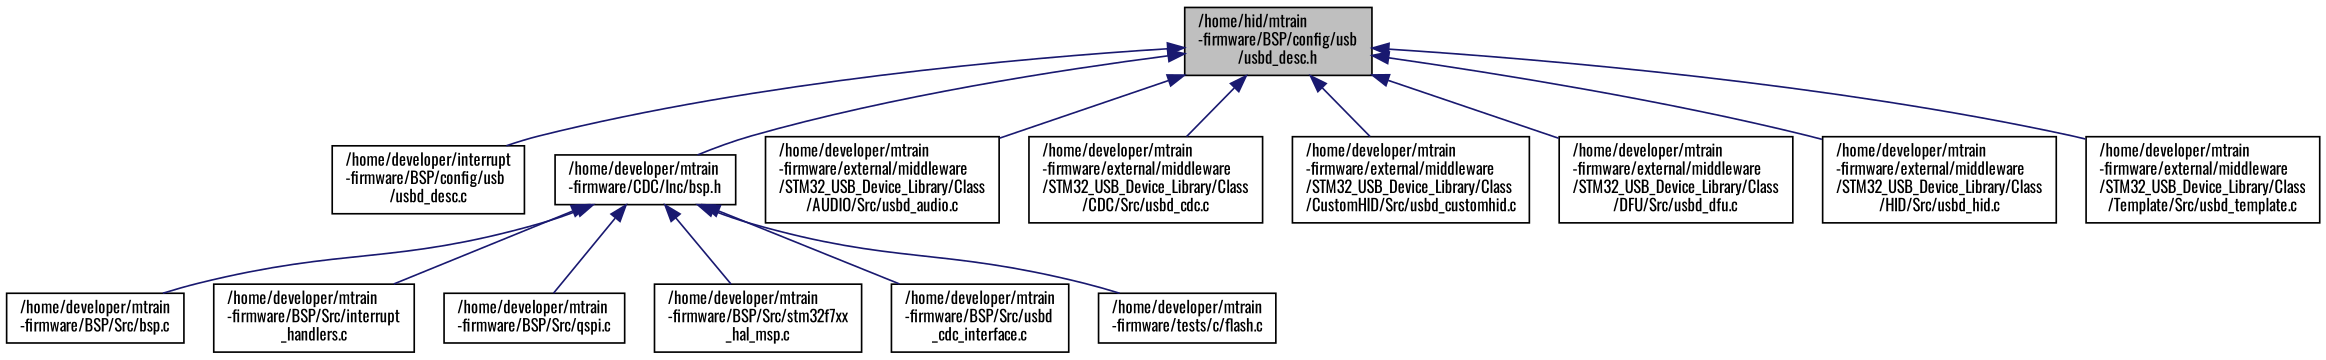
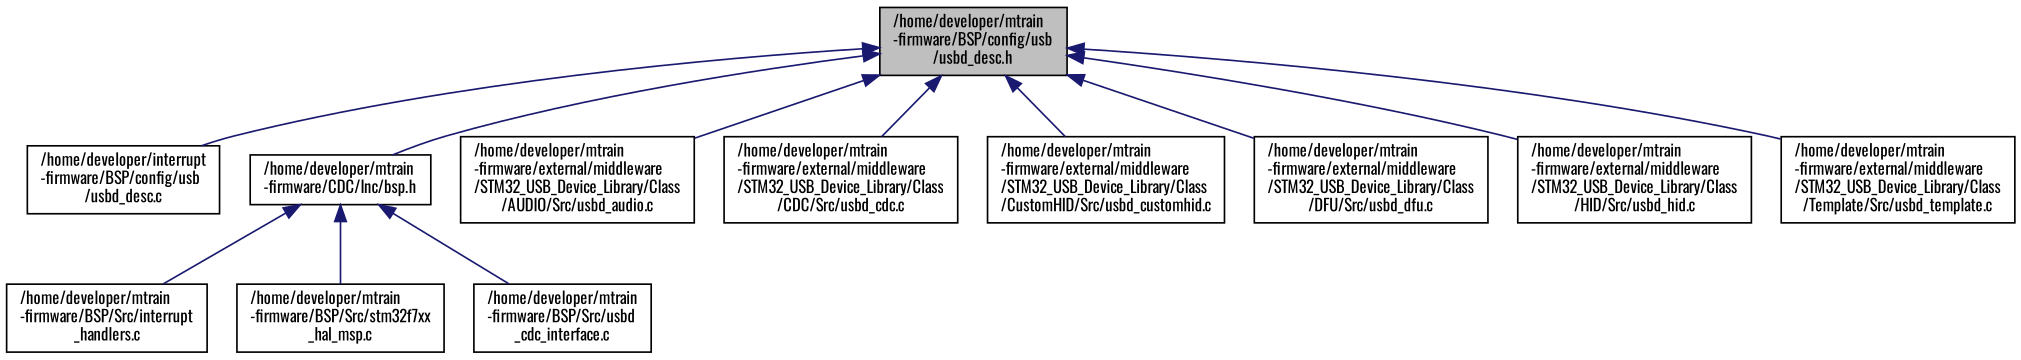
(1278, 41) -> (973, 41)
(95, 318) -> none
(534, 318) -> none
(1187, 318) -> none
